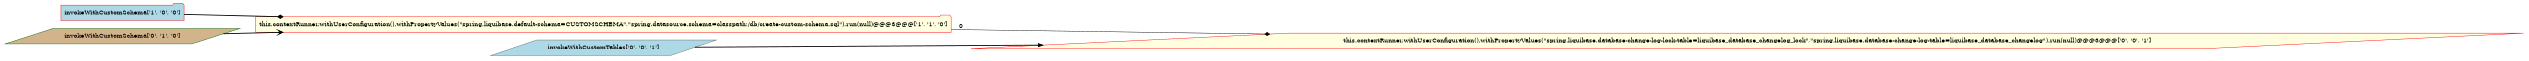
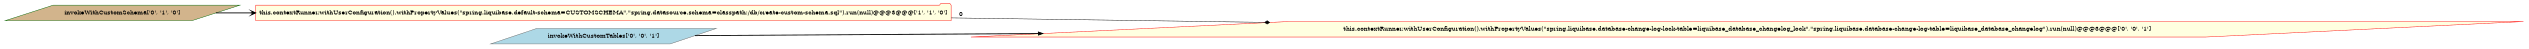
(123, 13) -> none
